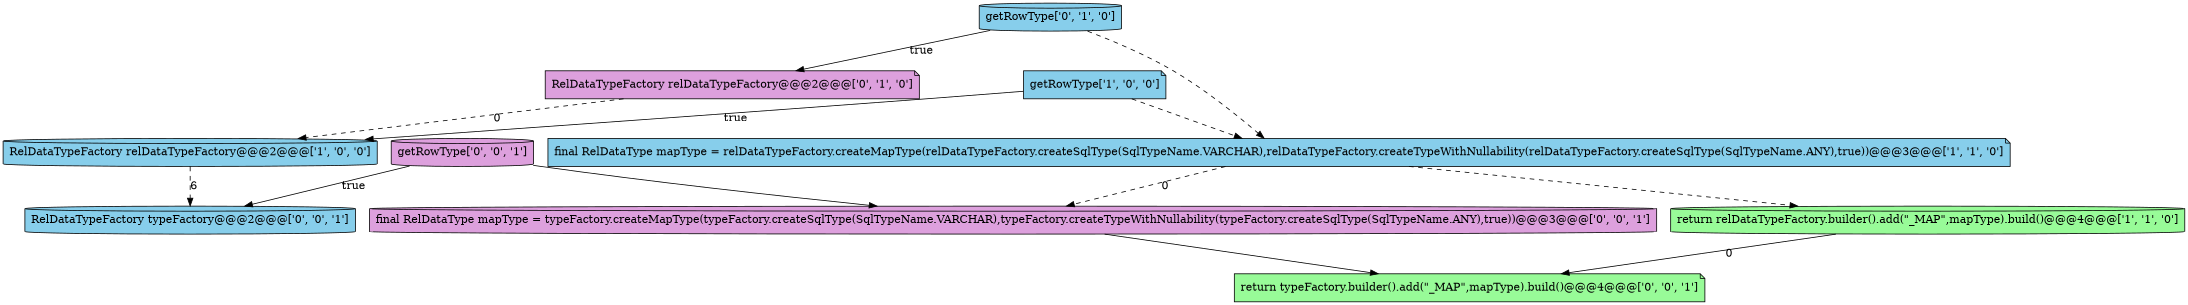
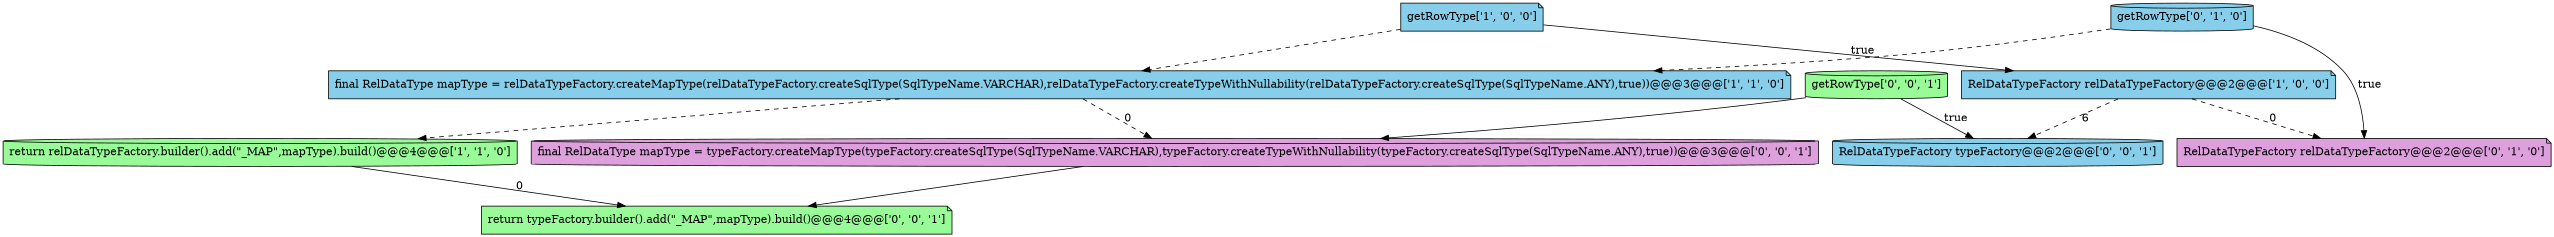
(465, 118) -> (2253, 117)
(190, 152) -> (2149, 85)
(462, 152) -> (1876, 85)
